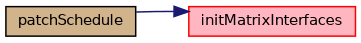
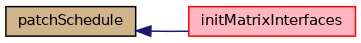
(155, 12) -> (170, 31)
